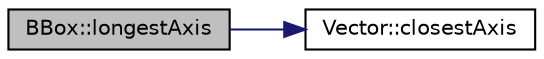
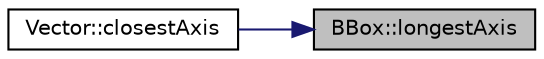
(257, 29) -> (265, 29)
